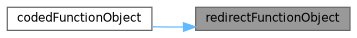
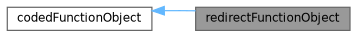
(168, 27) -> (180, 11)
